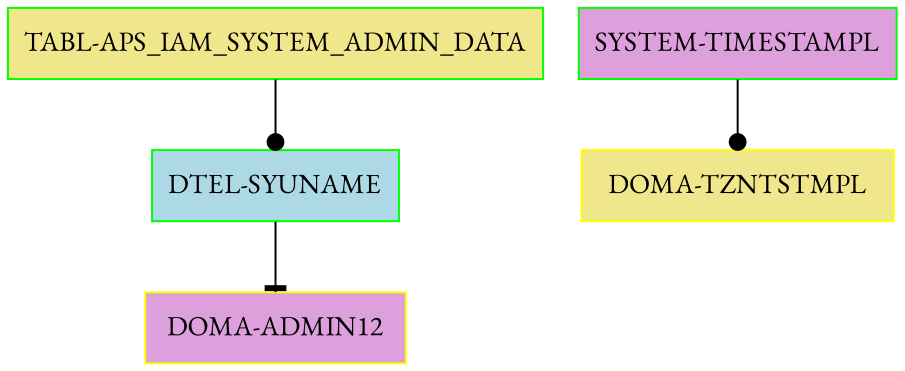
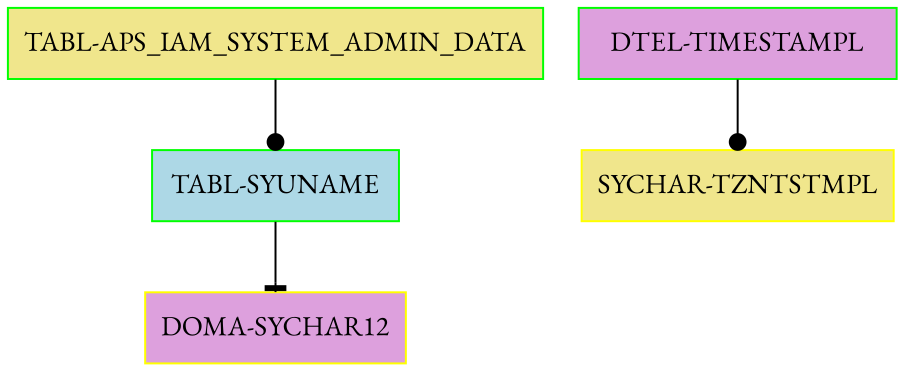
(738, 43) -> (738, 43)
(276, 186) -> (276, 186)
(738, 186) -> (738, 186)
(276, 328) -> (276, 328)
